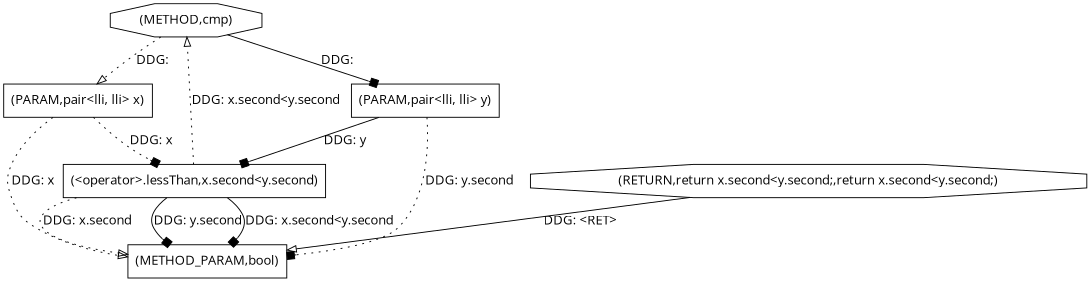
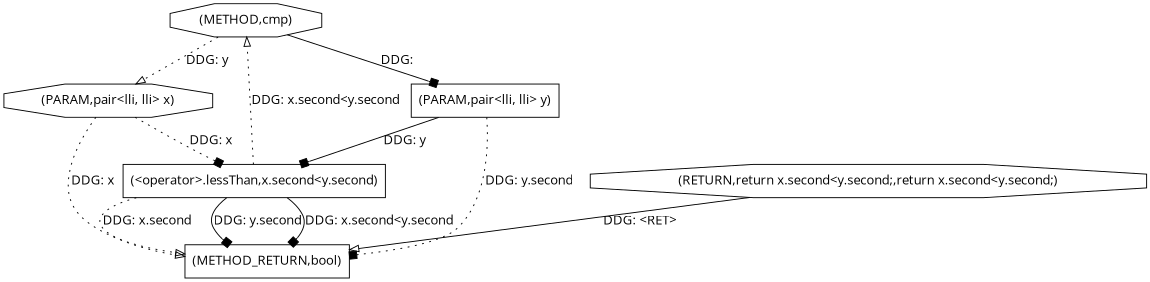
(155, 60) -> (207, 60)
(78, 101) -> (108, 101)
(207, 261) -> (267, 261)
